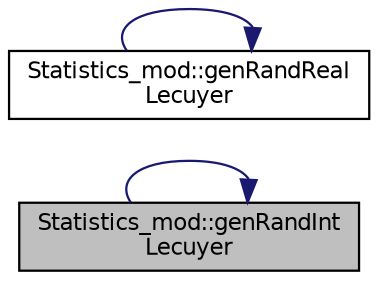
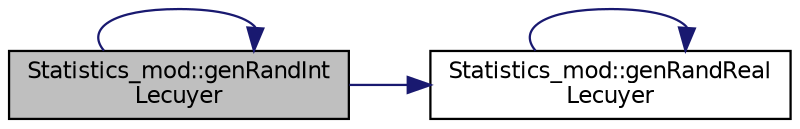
none -> (378, 85)
